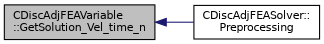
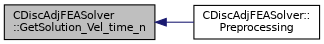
(80, 22) -> (80, 22)
